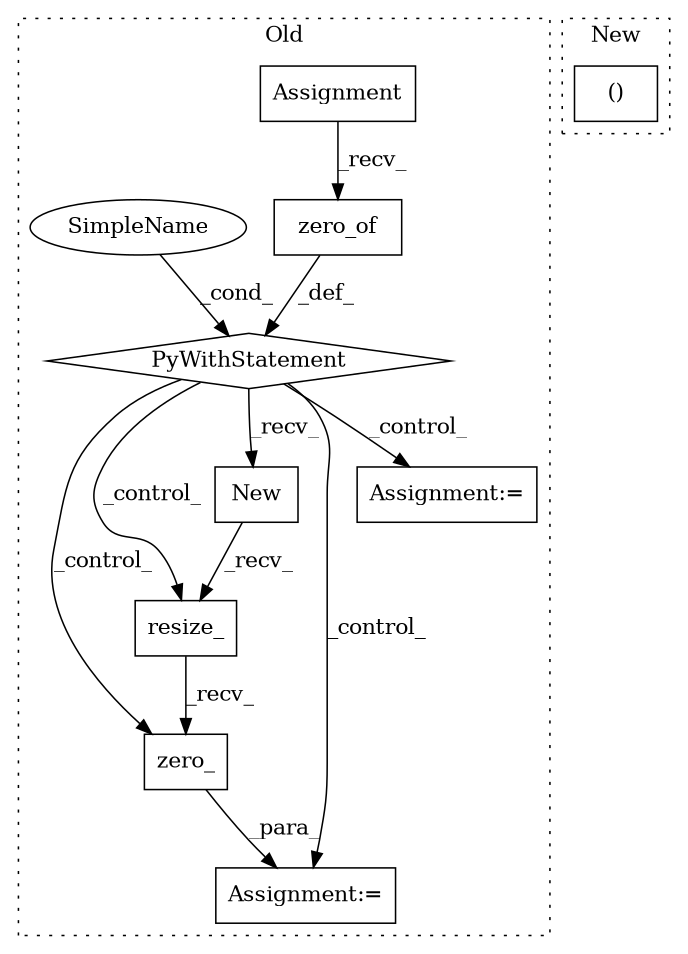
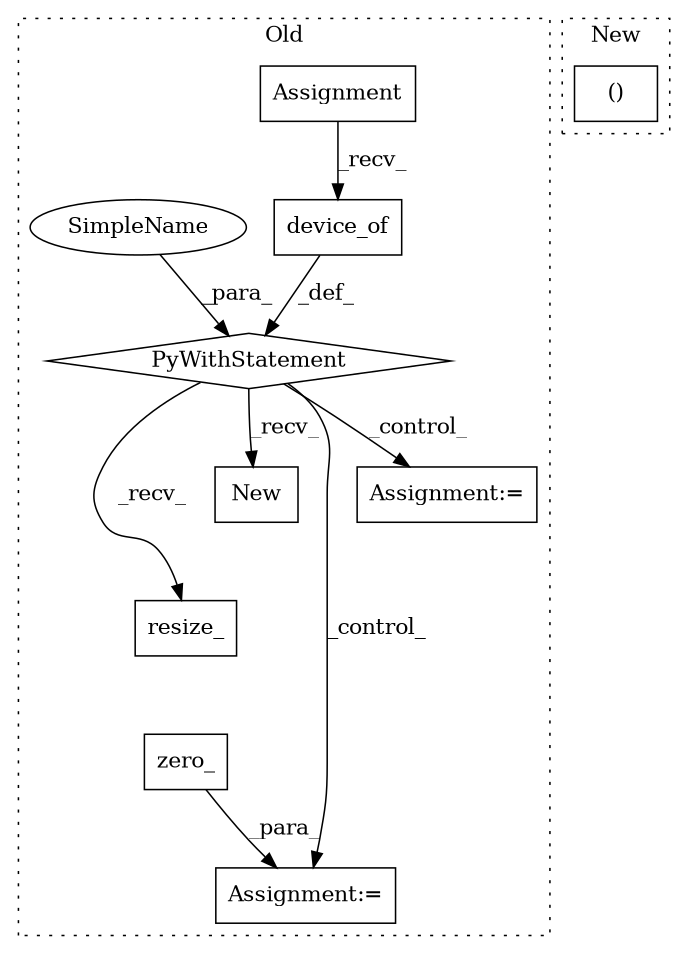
(338, 227) -> (338, 227)
(237, 294) -> (237, 294)
(152, 495) -> (152, 495)
(56, 538) -> none
(225, 555) -> none
(186, 687) -> none
